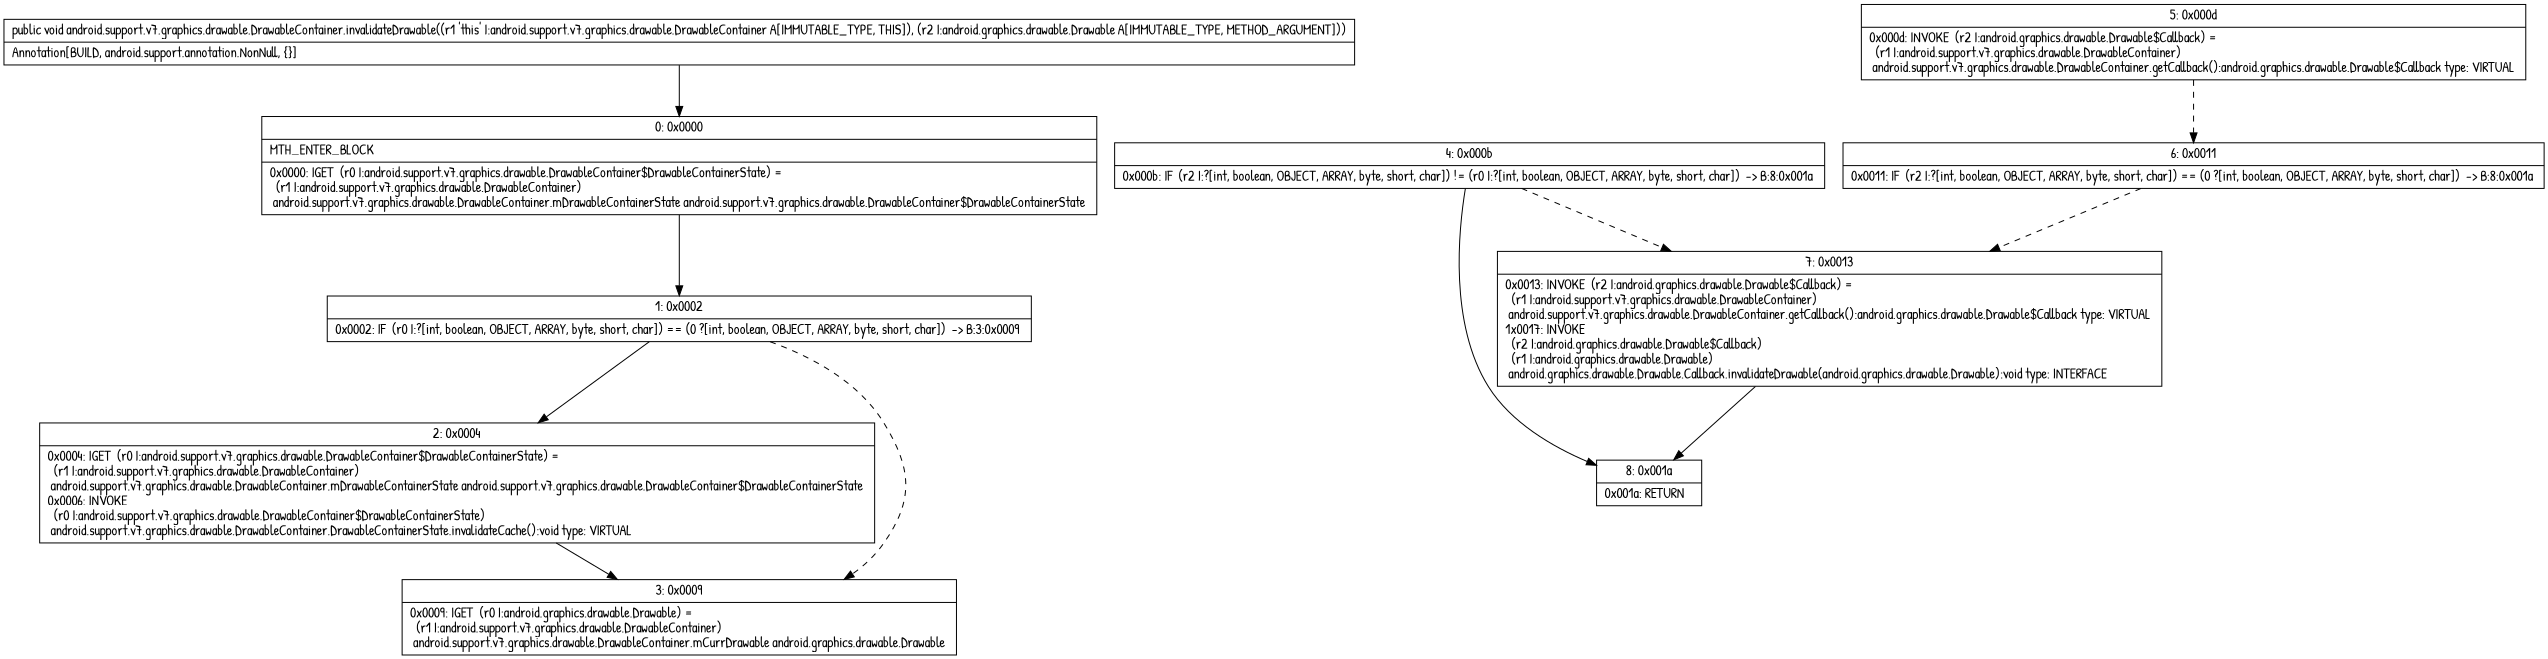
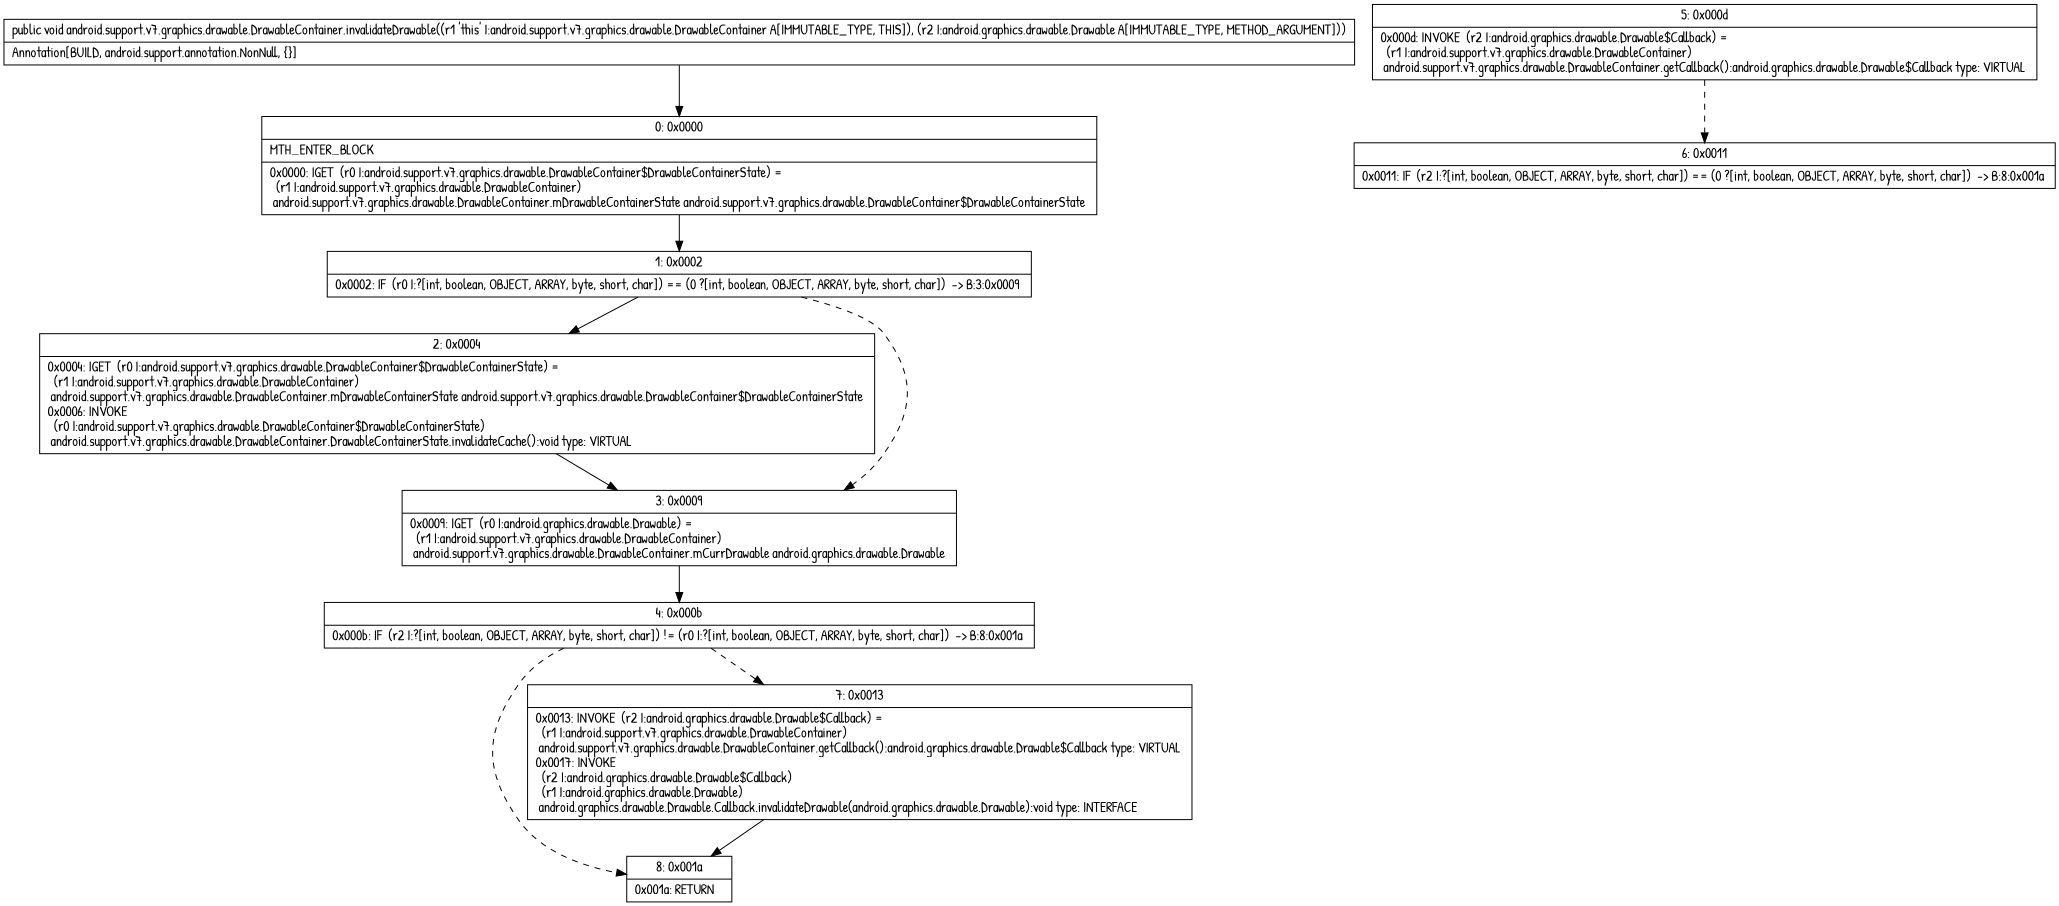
(2070, 218) -> none
(1548, 330) -> (579, 763)
(1473, 351) -> (497, 779)
none -> (679, 579)
